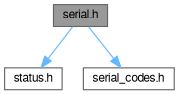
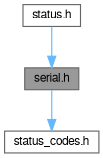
(60, 43) -> (52, 41)
(129, 79) -> (52, 142)
